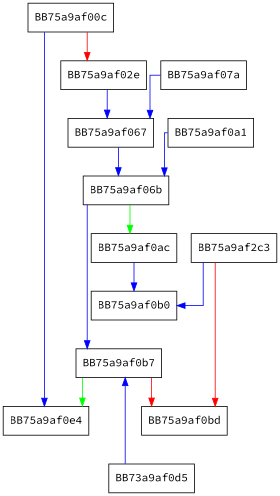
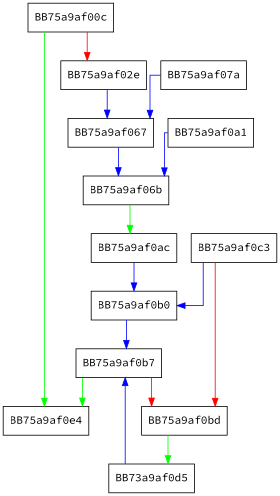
(44, 215) -> (44, 215)
(234, 248) -> (234, 248)
(87, 273) -> (126, 330)
none -> (168, 446)
